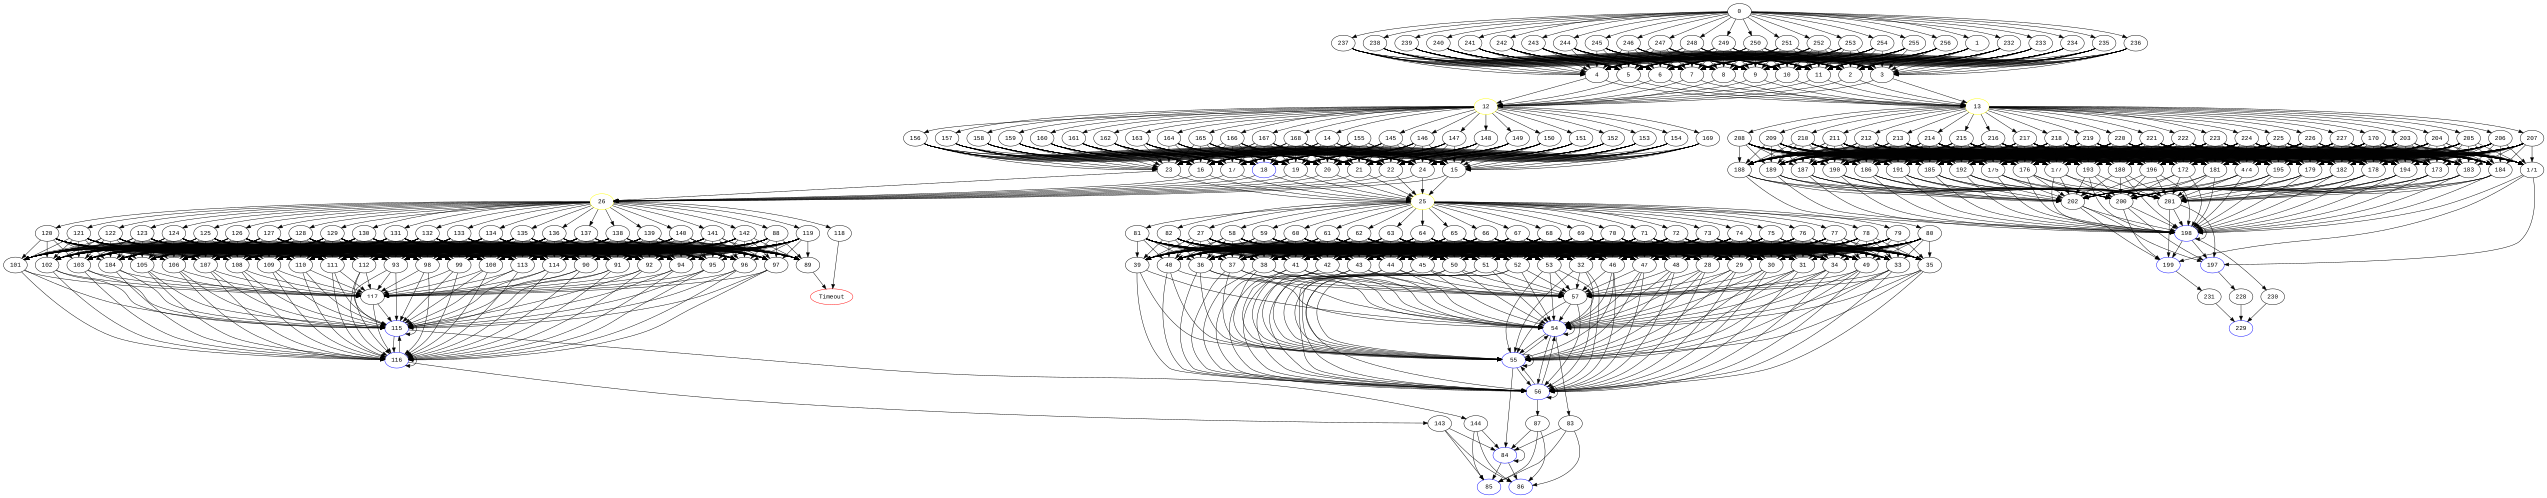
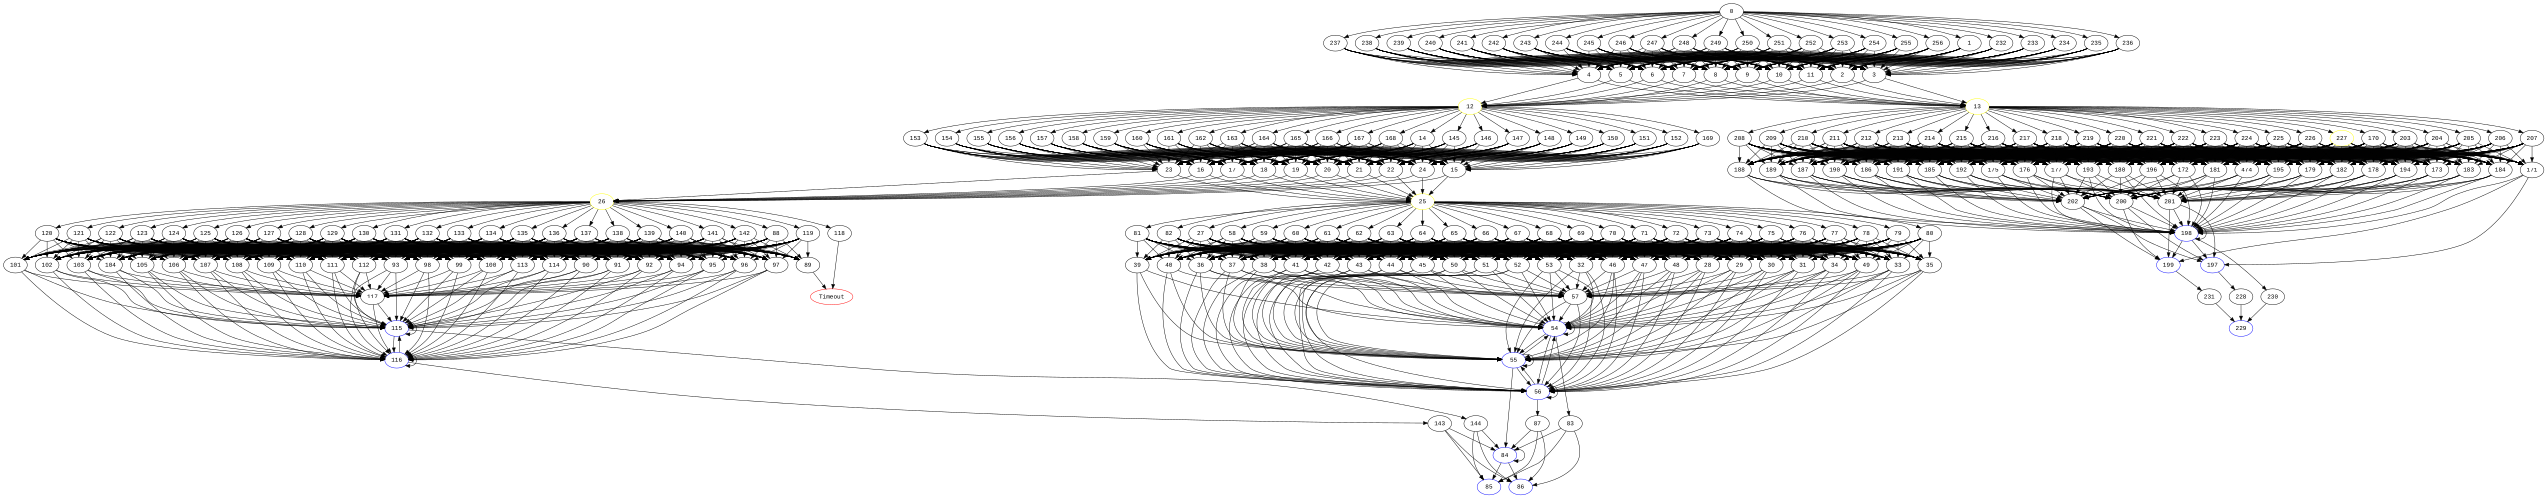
none -> (1224, 110)
(2342, 138) -> (2342, 138)
(1264, 170) -> (1264, 170)
